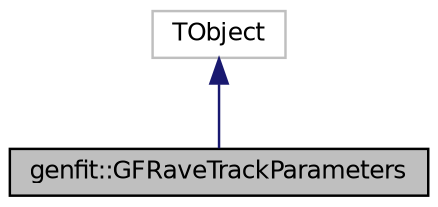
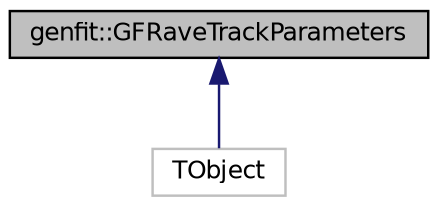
(219, 116) -> (219, 116)
